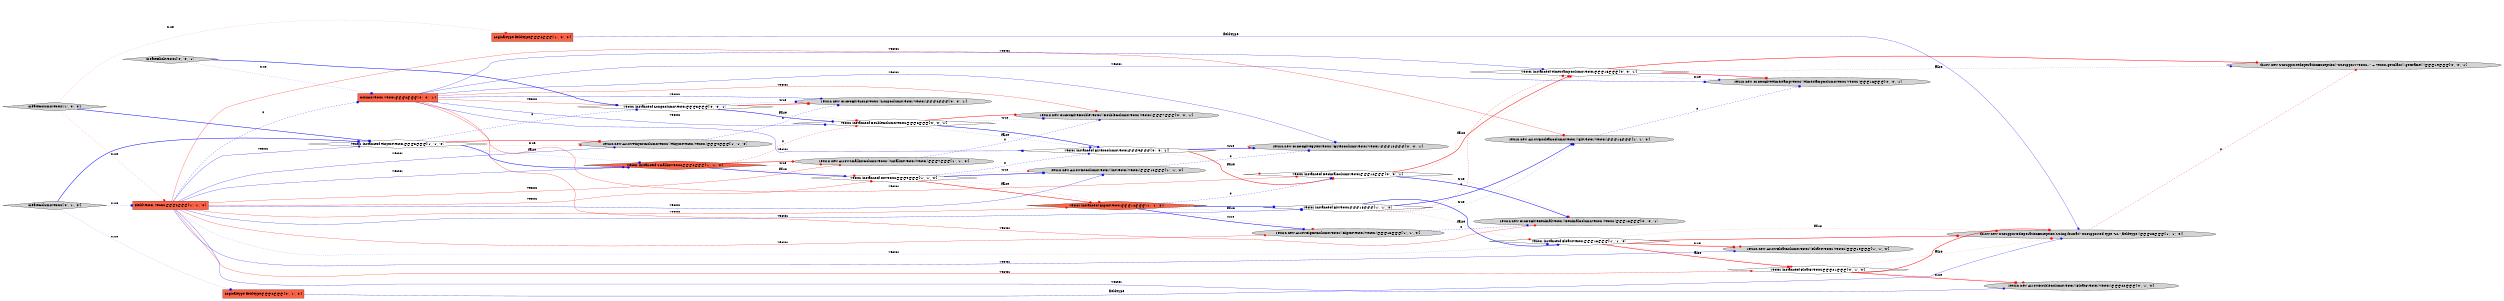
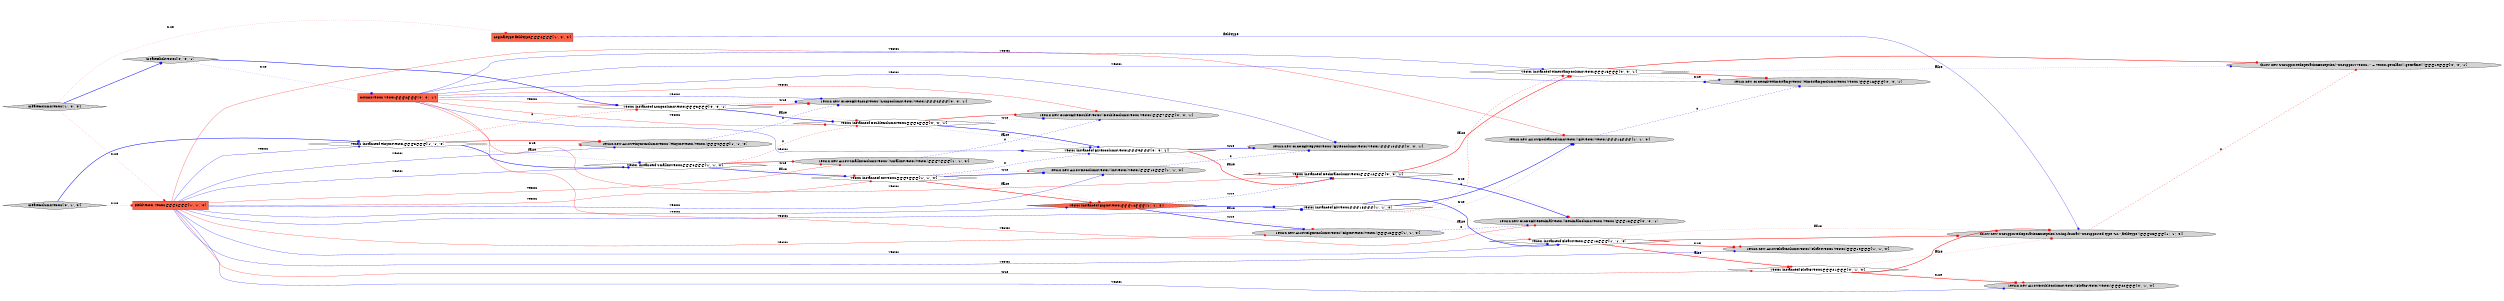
(627, 121) -> (627, 121)
(520, 123) -> (520, 123)
(223, 125) -> (112, 83)
(252, 131) -> none
(789, 142) -> (789, 142)
(675, 165) -> (675, 165)
(839, 191) -> (839, 191)
(1231, 194) -> (1231, 194)
(539, 202) -> (539, 202)
(119, 205) -> (119, 205)
(629, 213) -> (629, 213)
(856, 254) -> (856, 254)
(1005, 272) -> (1005, 272)
(263, 294) -> none
